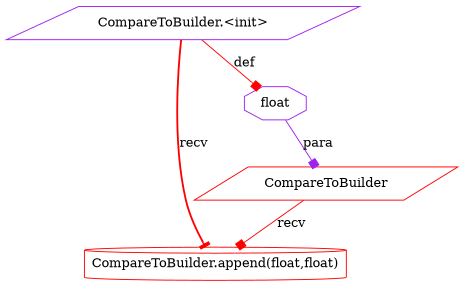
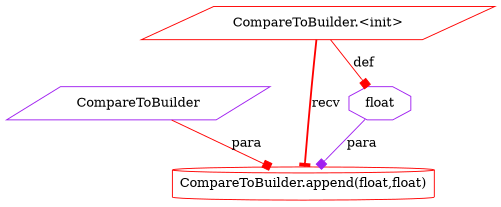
(183, 23) -> (318, 23)
(298, 139) -> (345, 140)
(326, 184) -> (138, 103)
(291, 224) -> (247, 143)
